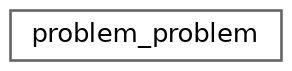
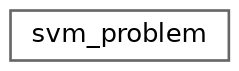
(146, 36) -> (120, 36)
